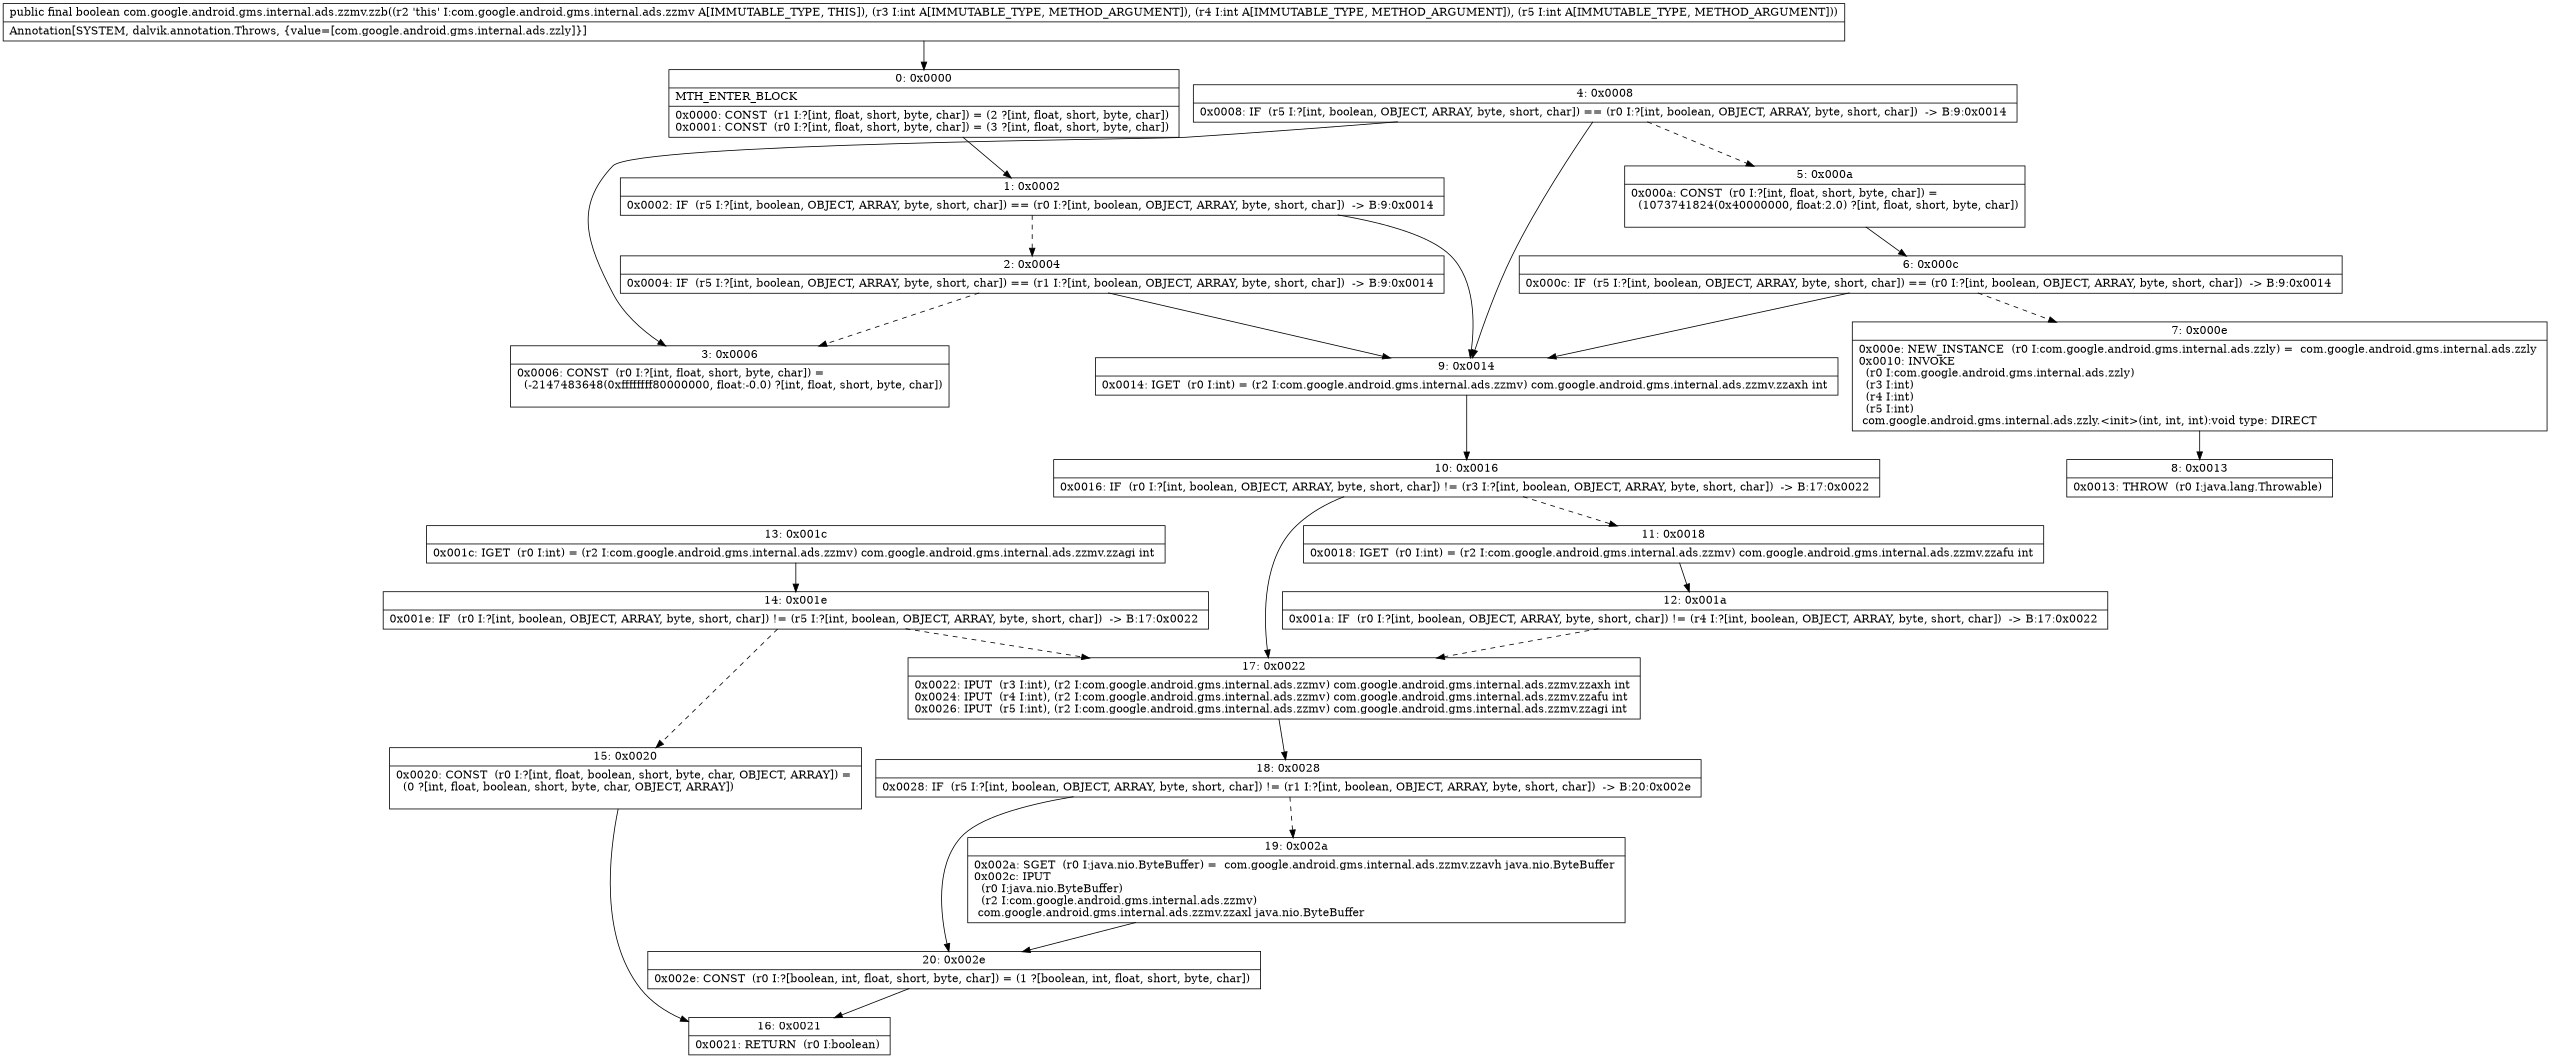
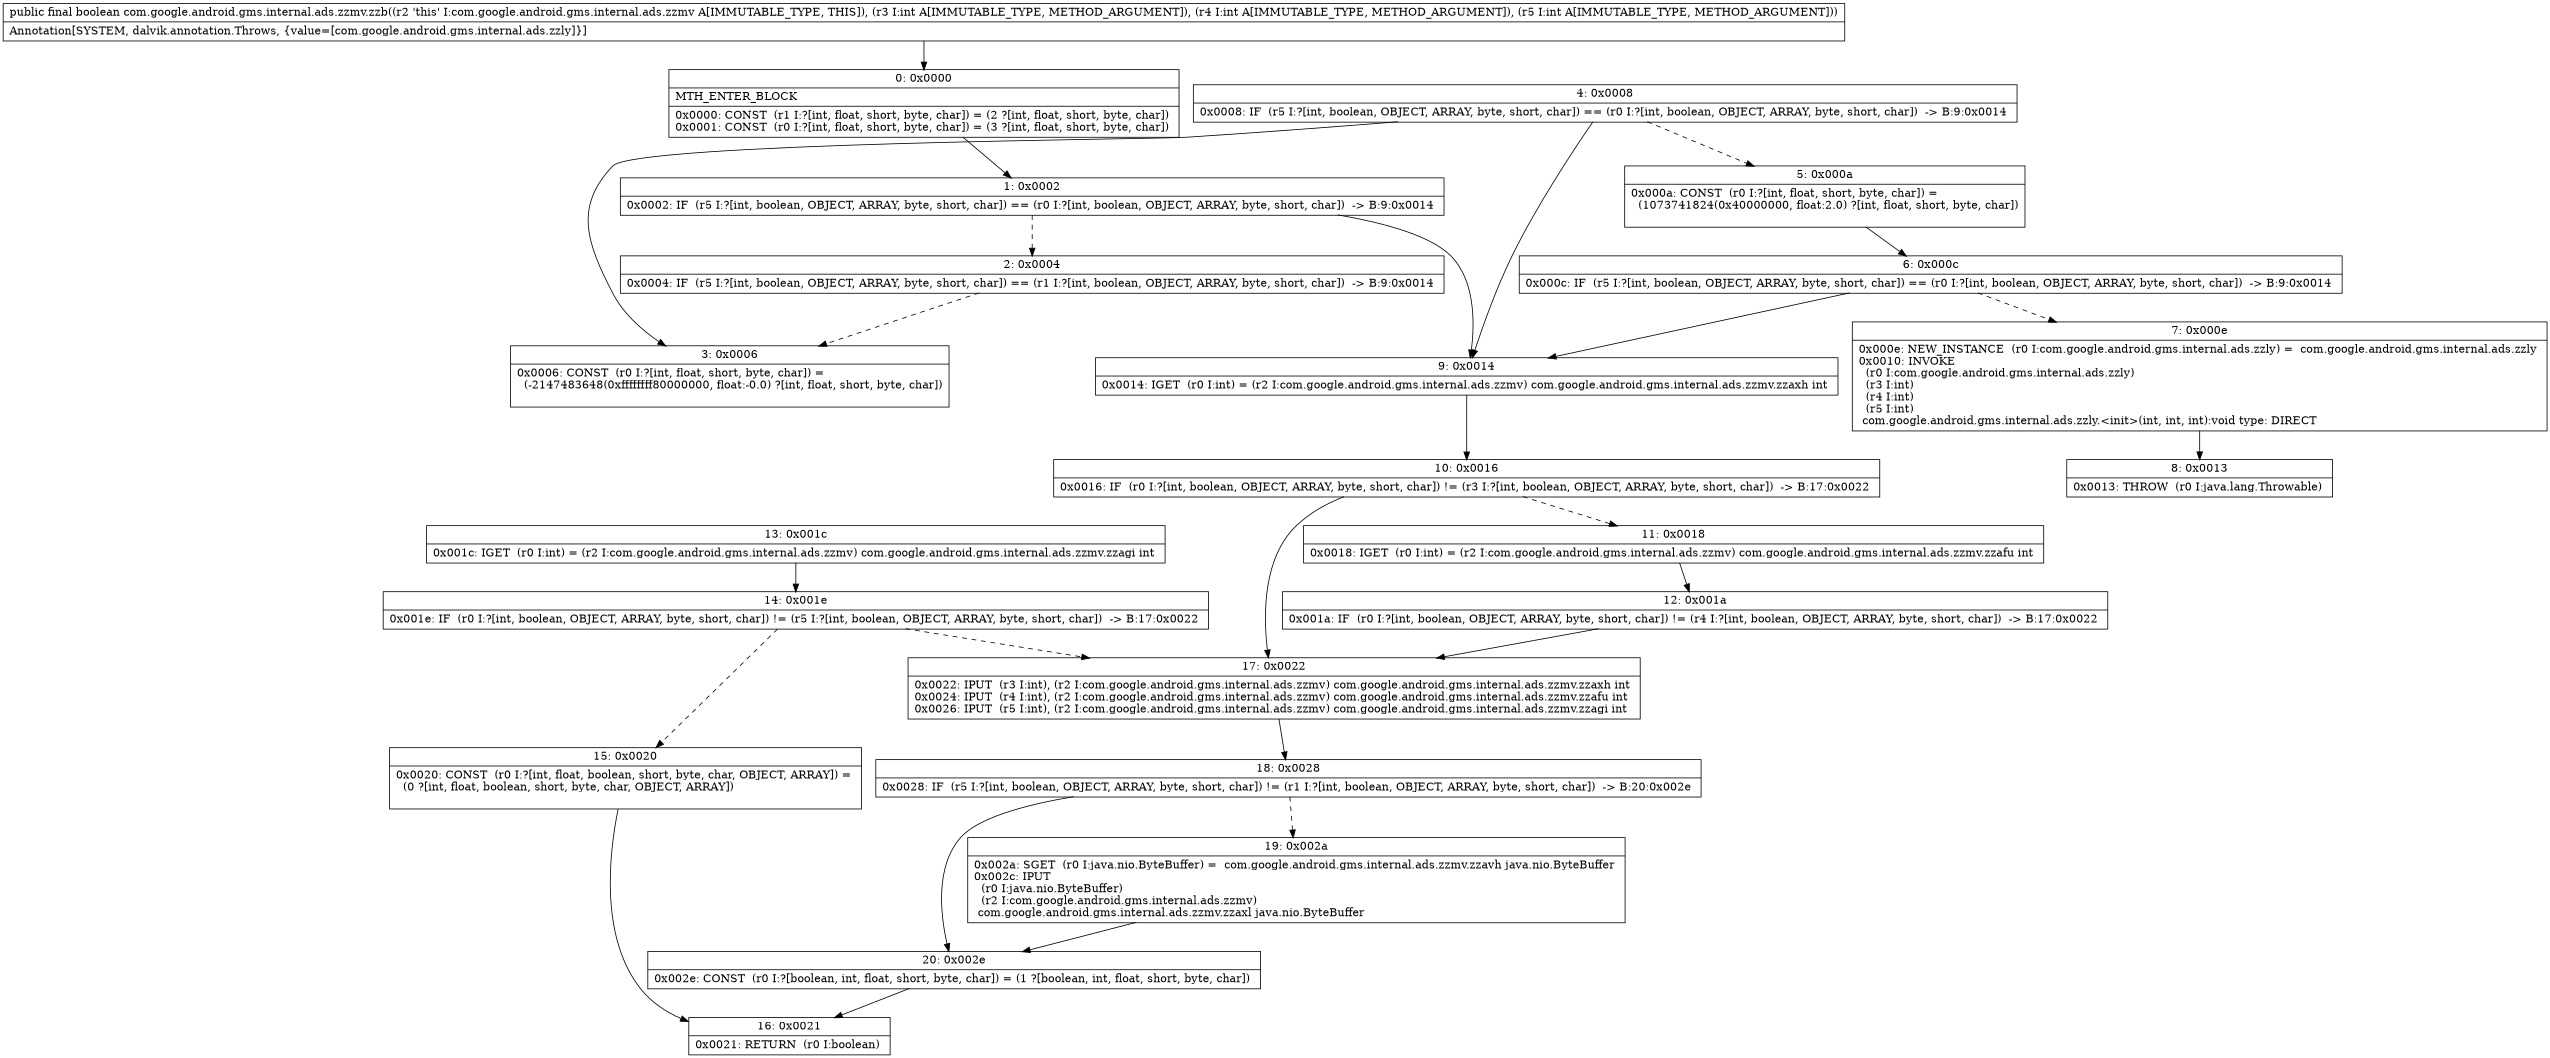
(1245, 325) -> none
(1522, 643) -> (1522, 643)
